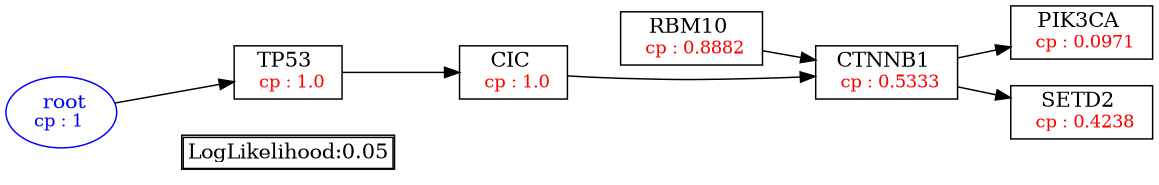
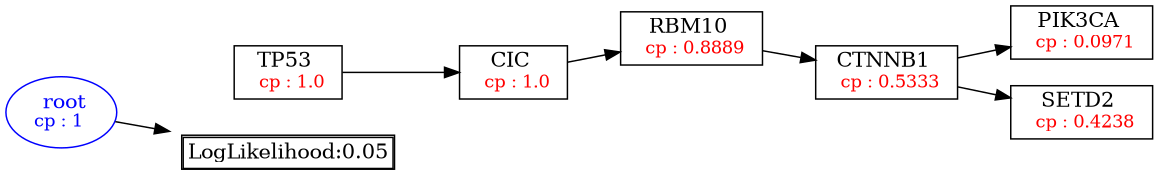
(695, 48) -> (695, 48)
(684, 80) -> (587, 59)
(167, 94) -> (135, 125)
